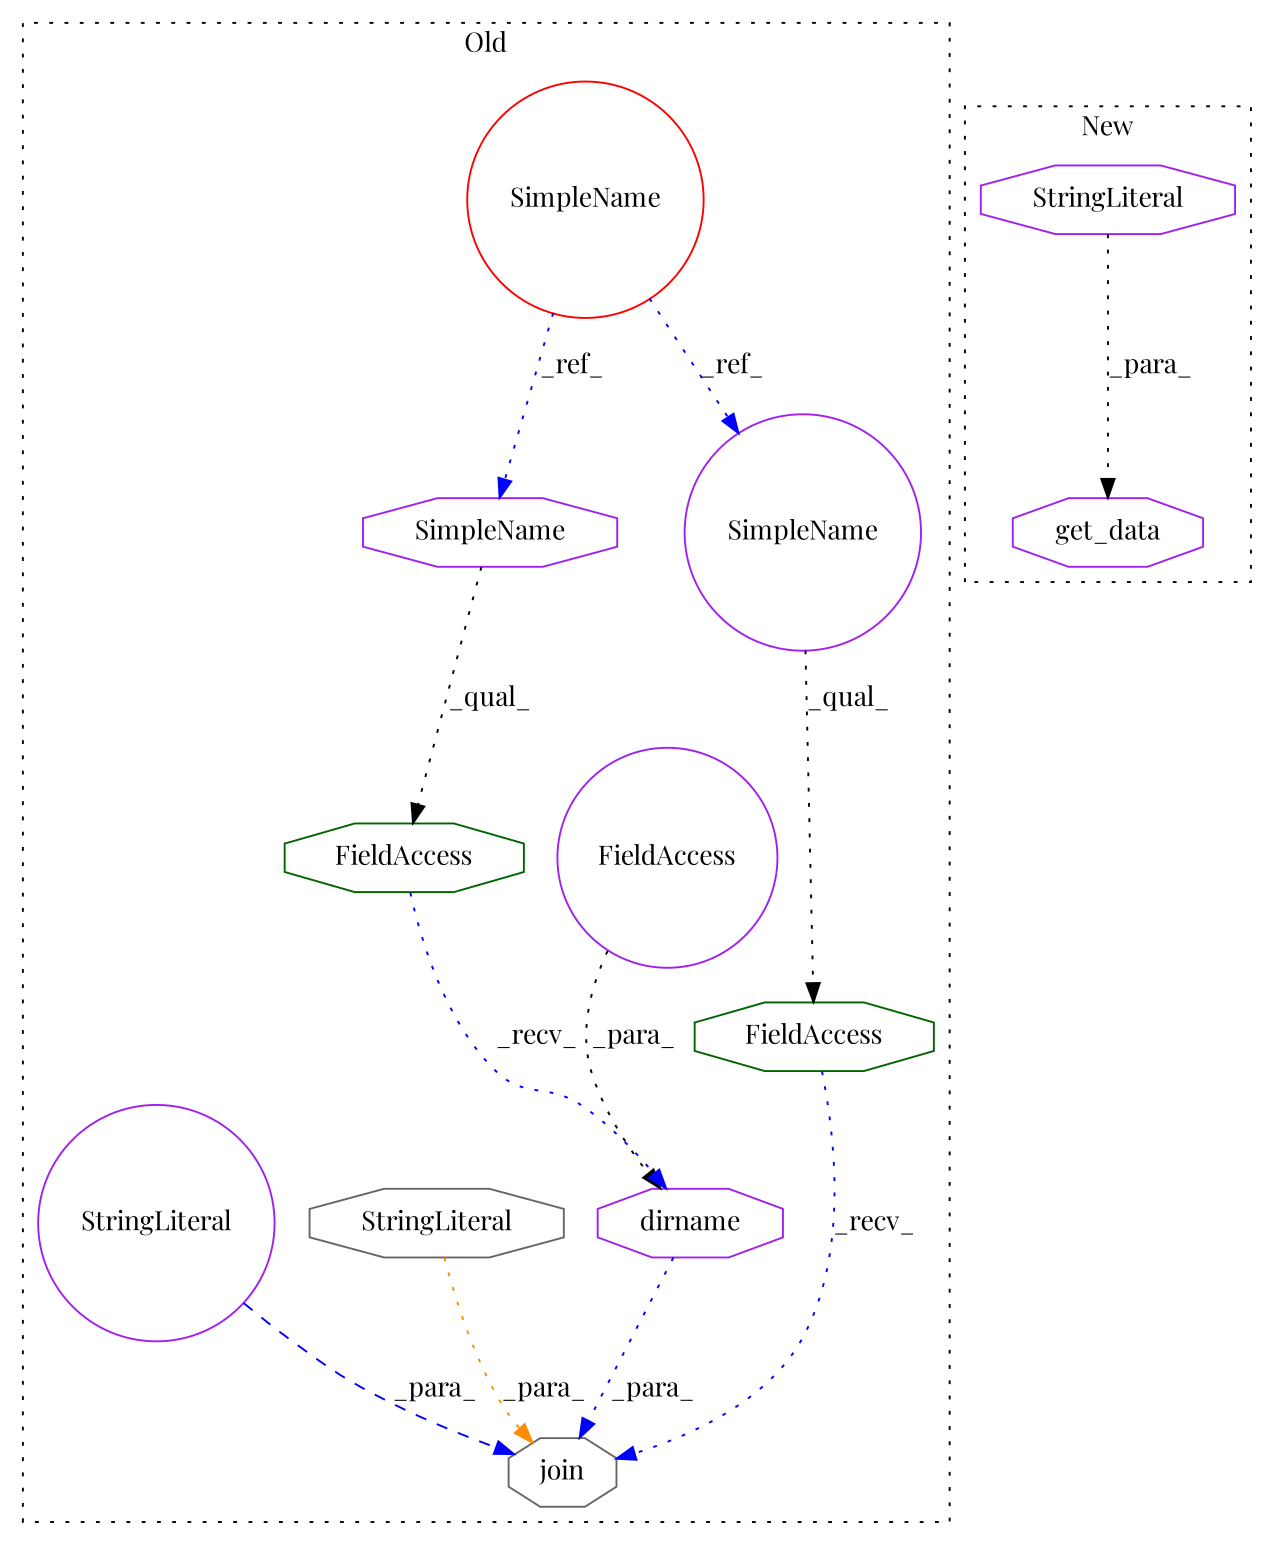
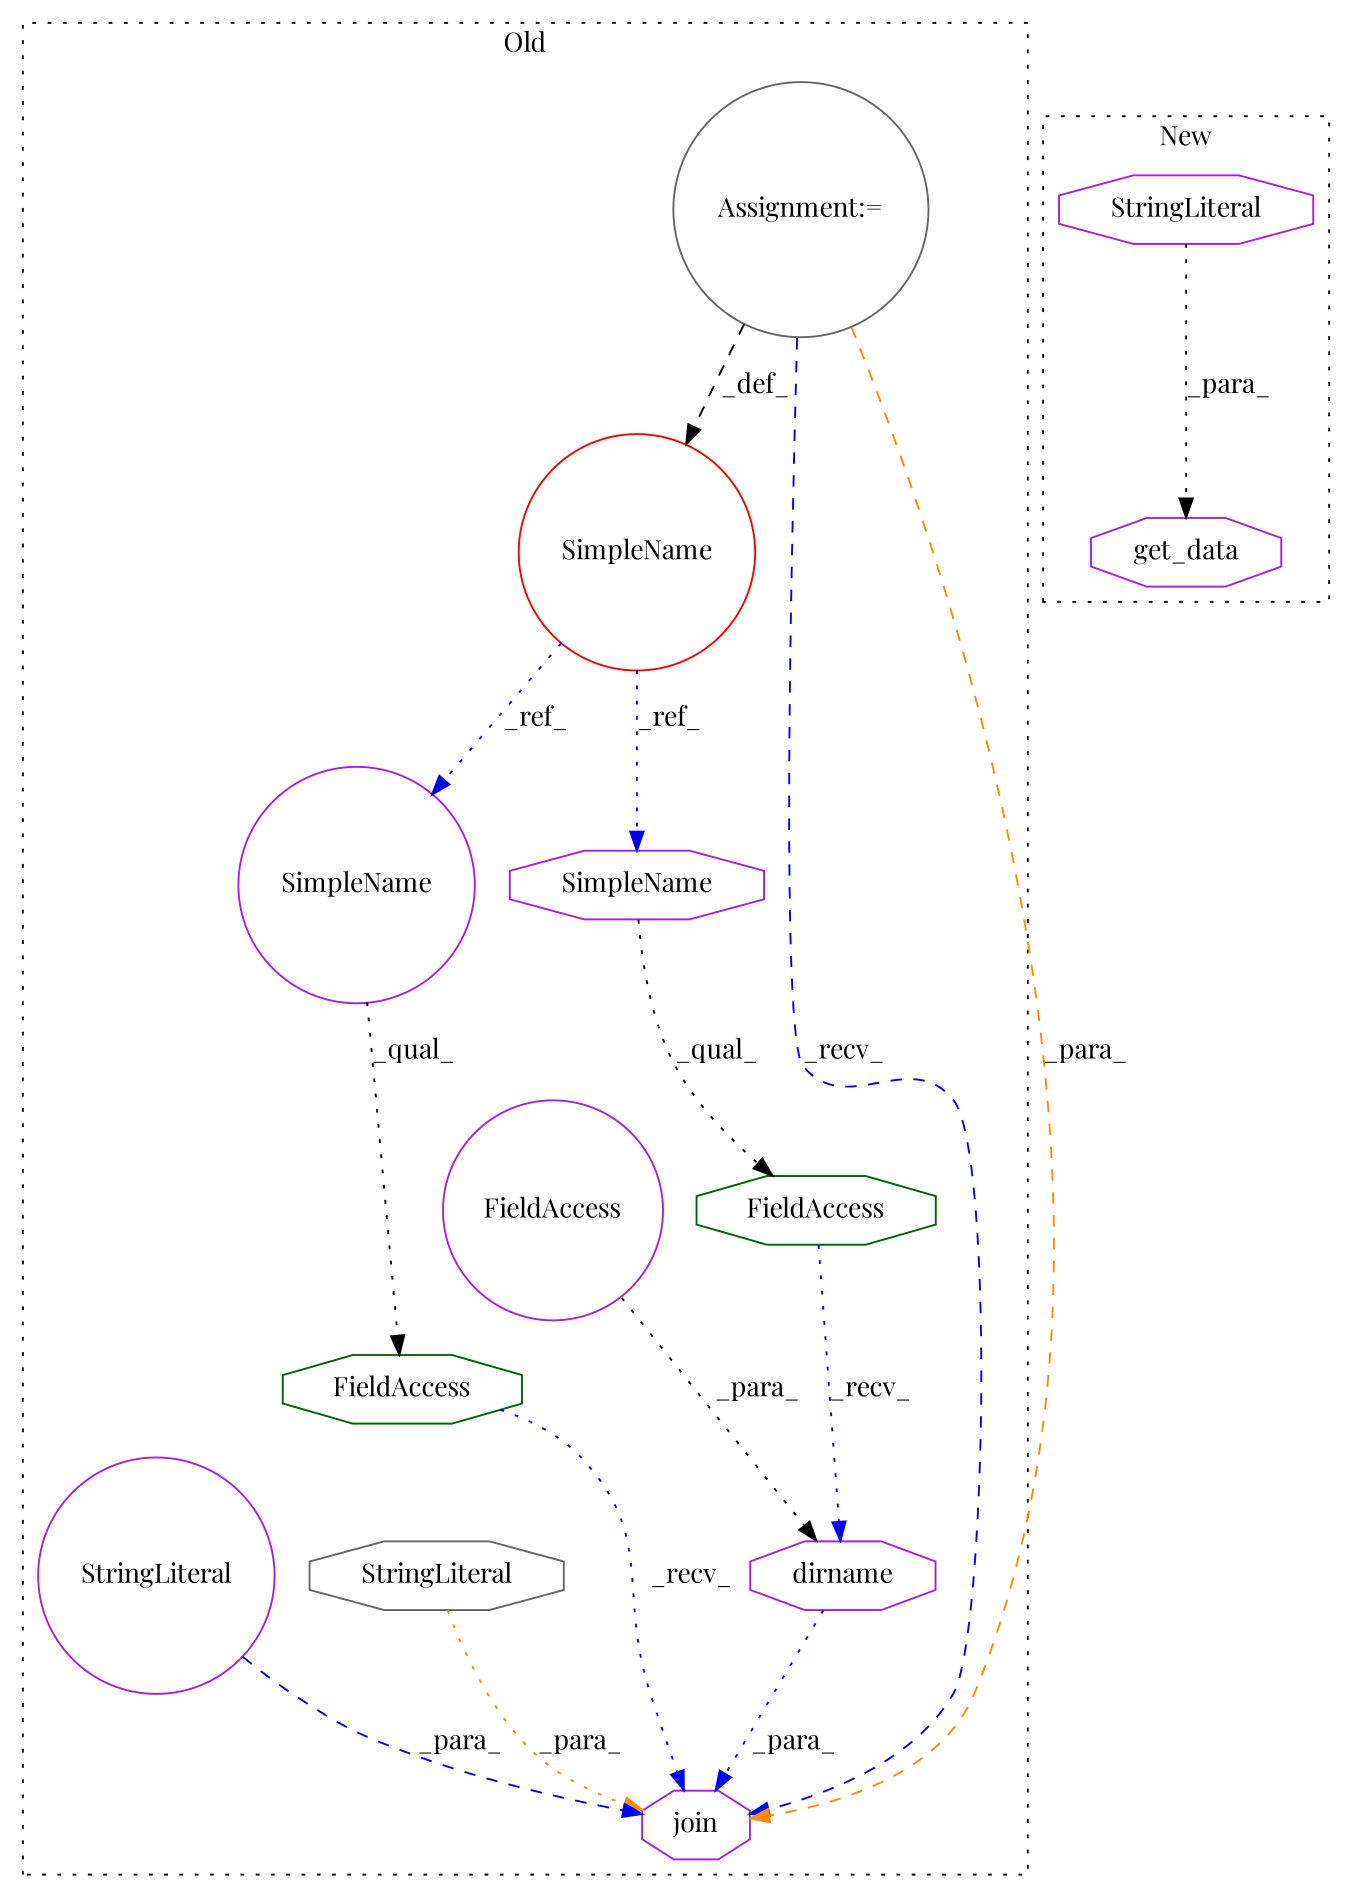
none -> (801, 210)
(563, 1472) -> (696, 1825)
